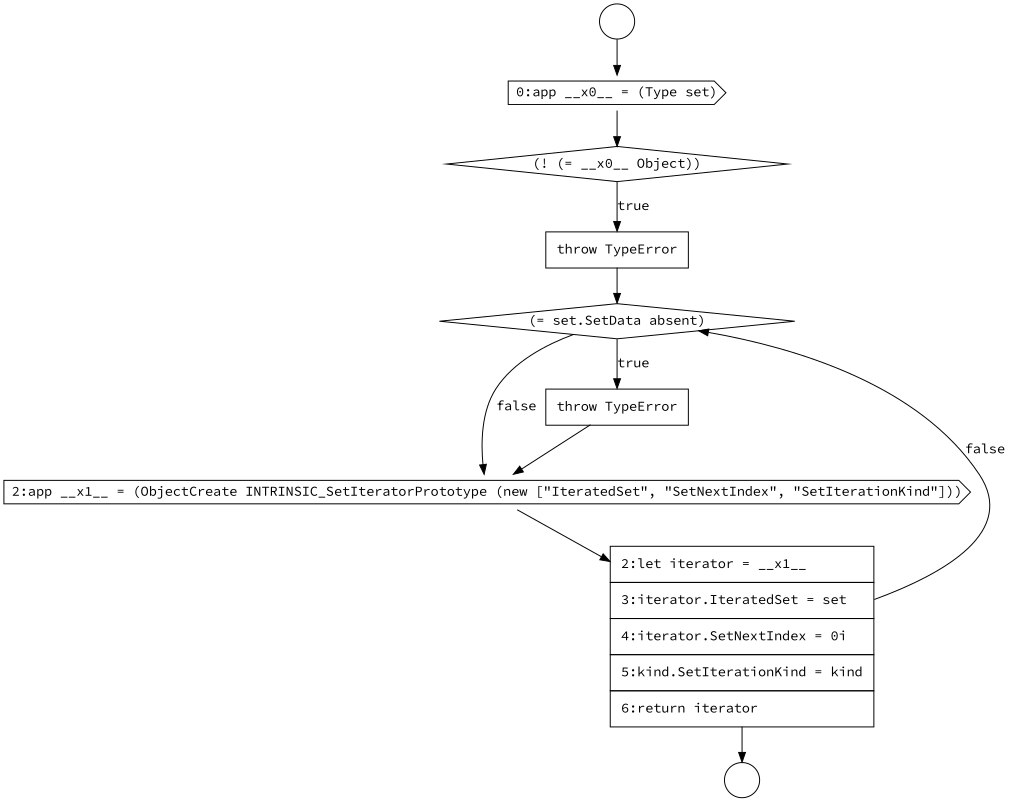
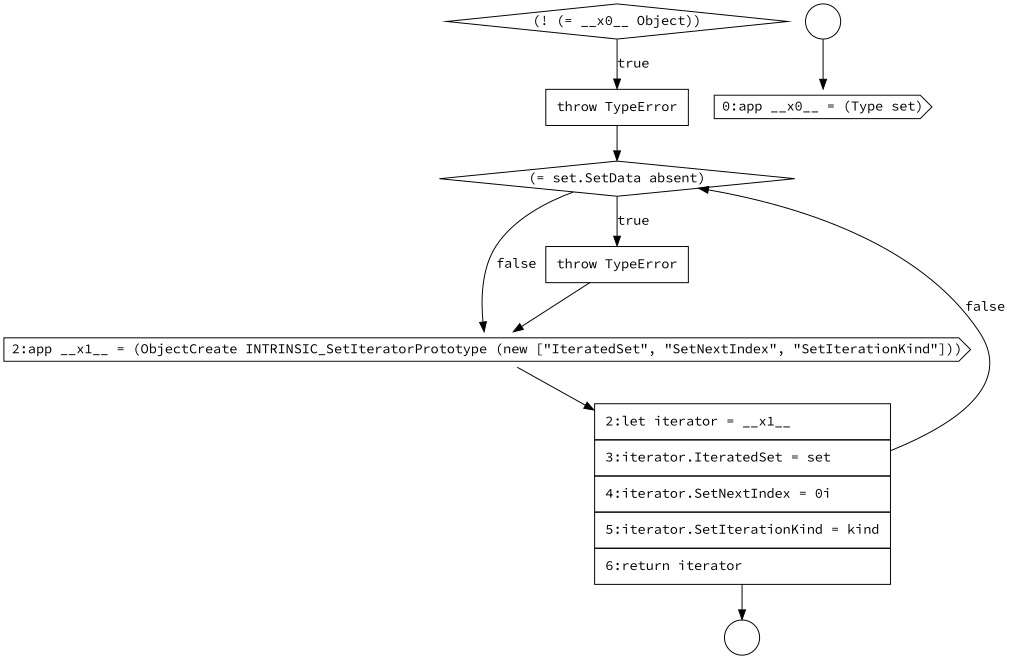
(617, 124) -> none
(742, 672) -> (743, 530)
